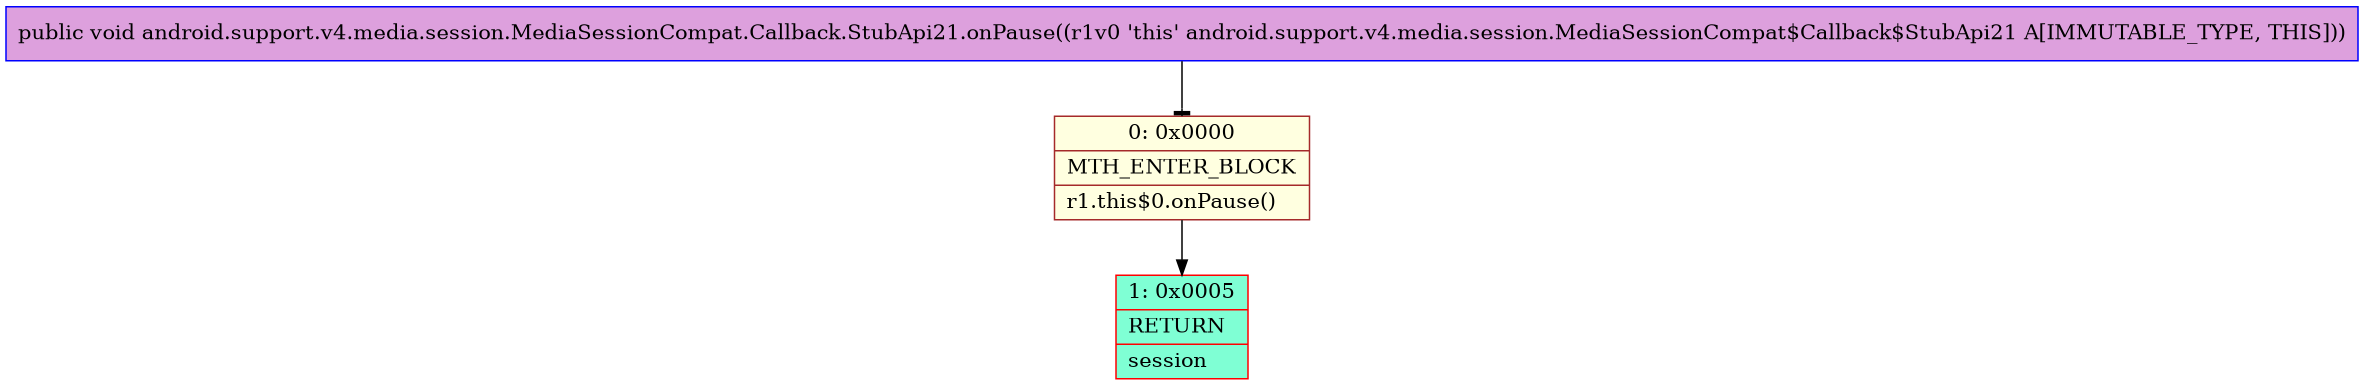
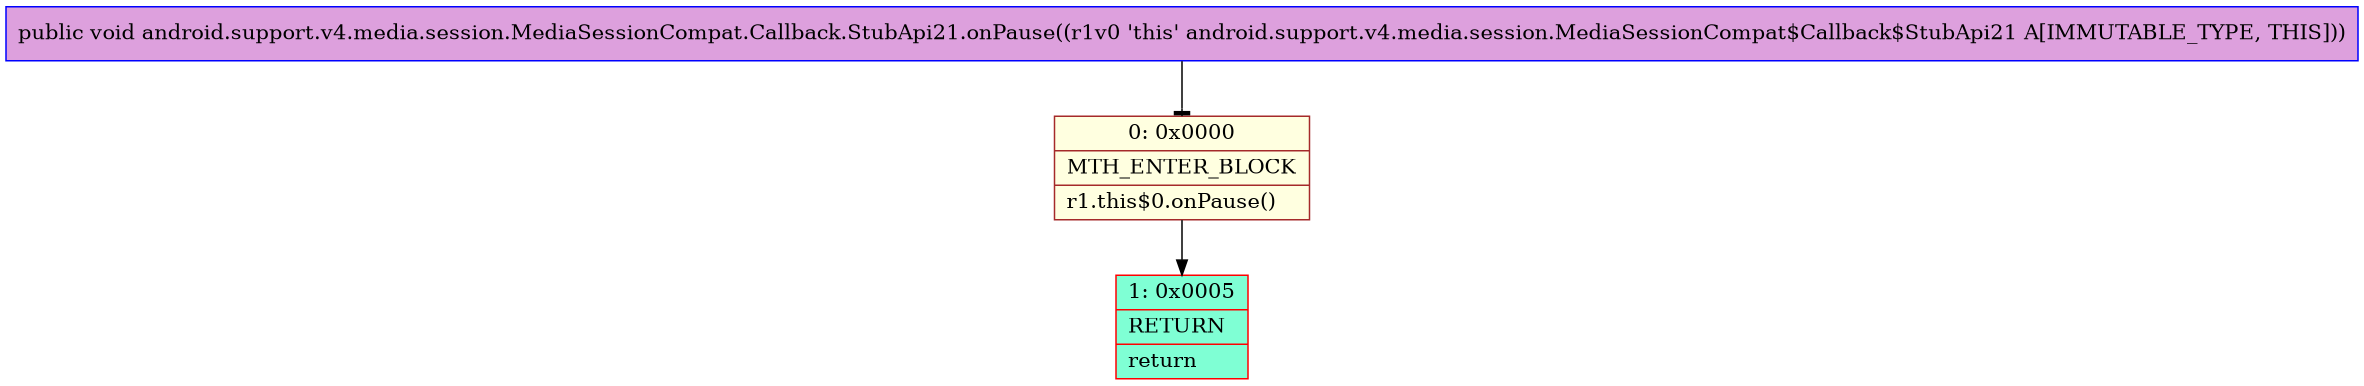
(1168, 361) -> (1162, 361)
